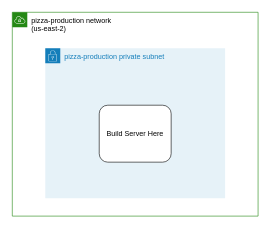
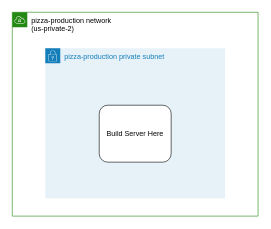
(77, 25) -> (77, 25)
